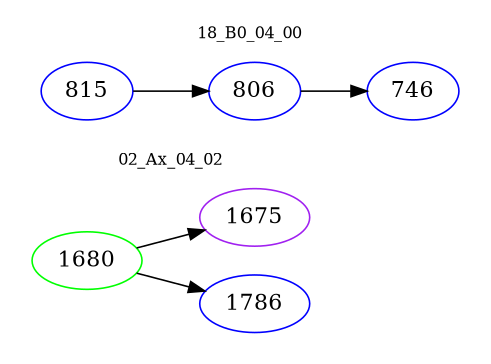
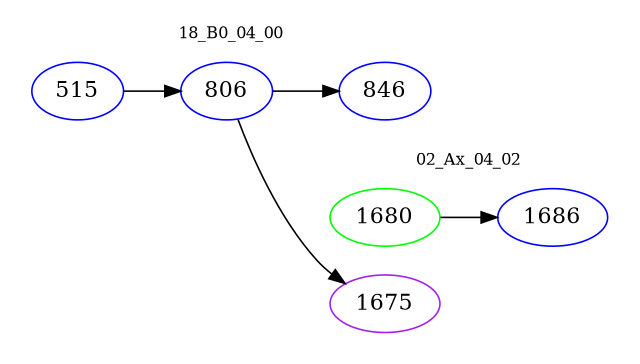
(87, 91) -> (78, 91)
(413, 91) -> (385, 91)
(163, 241) -> (276, 202)
(255, 304) -> (553, 217)
